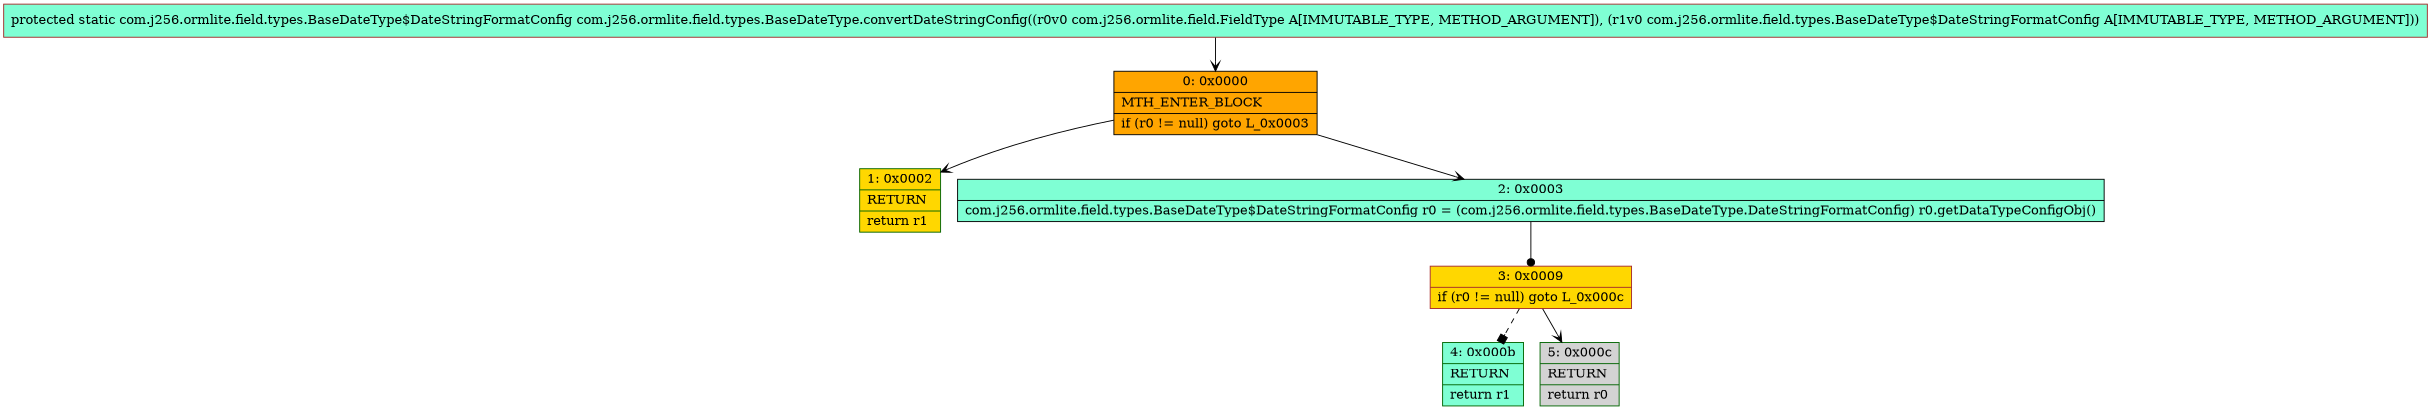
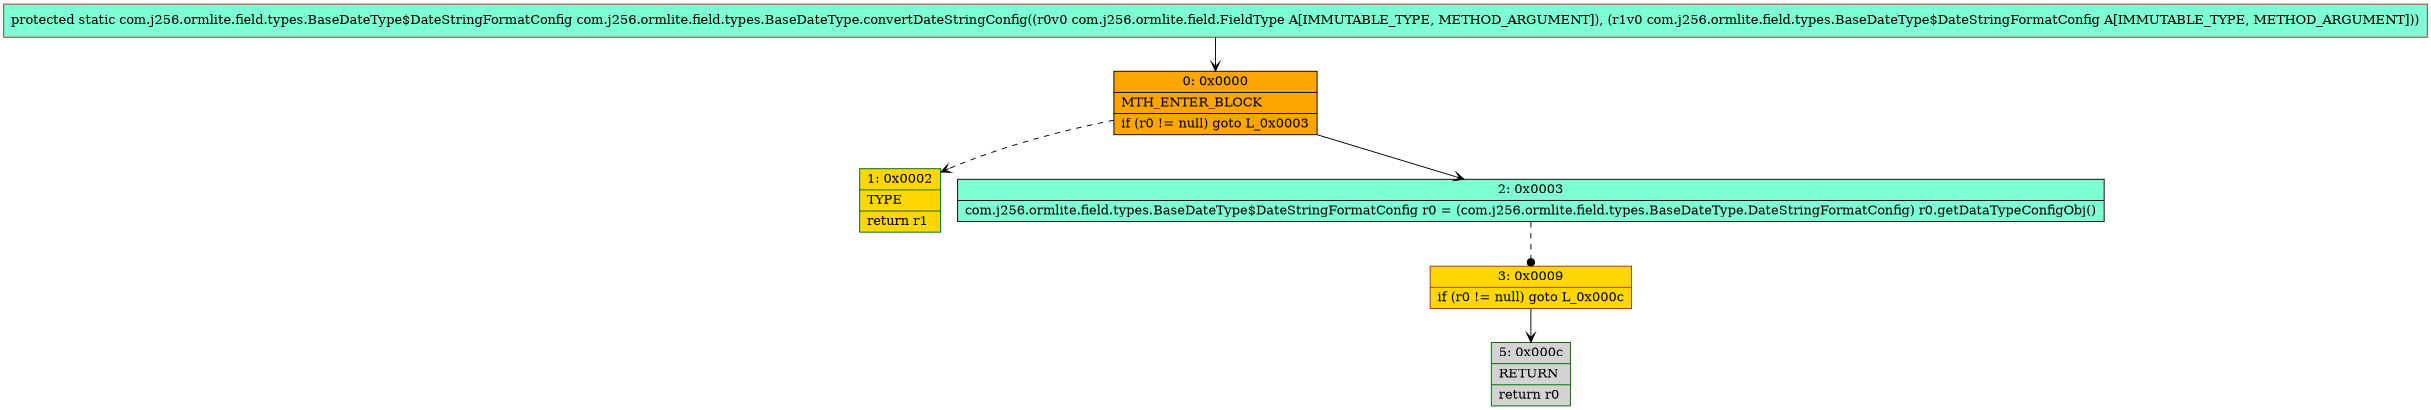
(1030, 140) -> (1030, 140)
(897, 200) -> (885, 200)
(1531, 240) -> (1531, 240)
(1483, 374) -> none
